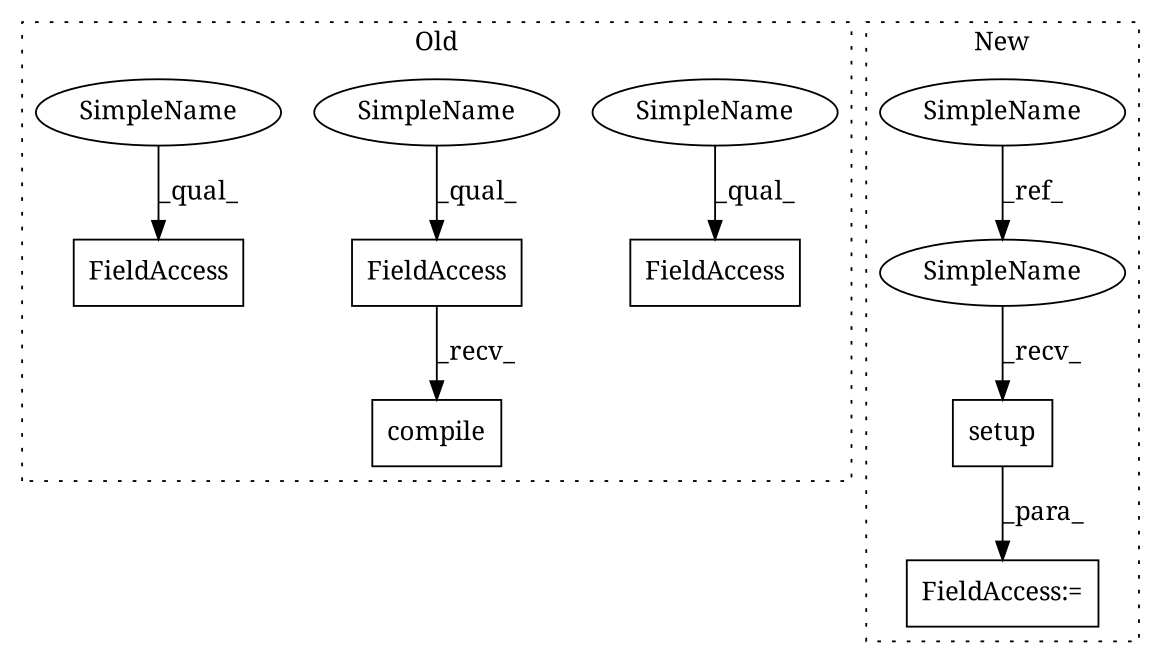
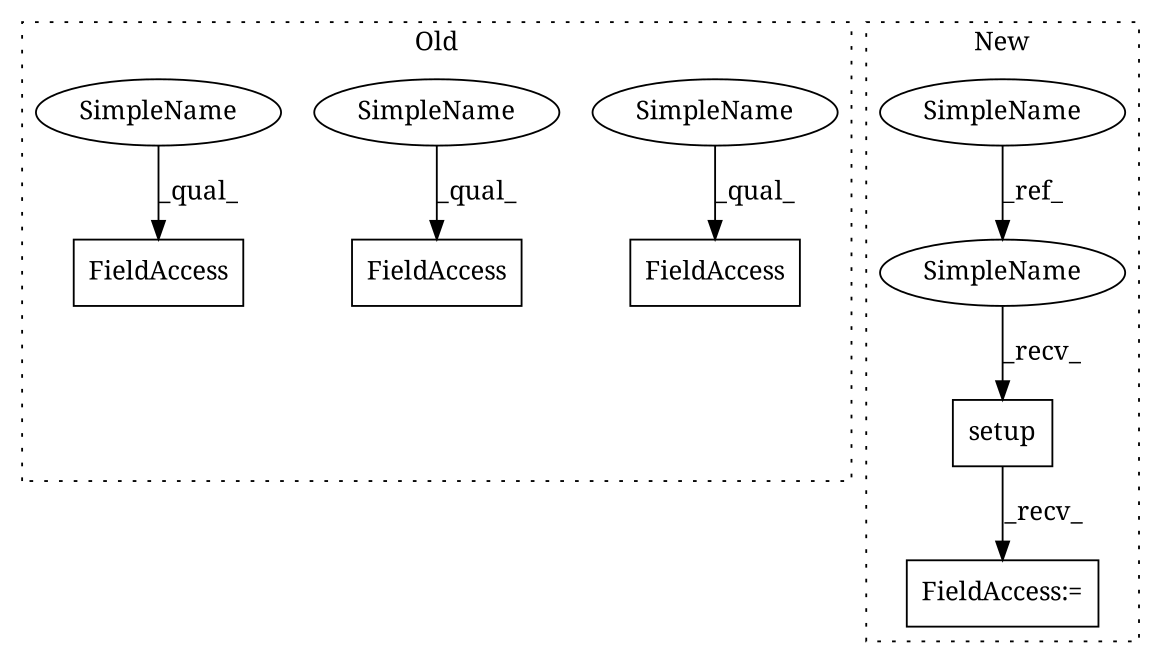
(437, 433) -> none
(1044, 513) -> (1044, 513)
